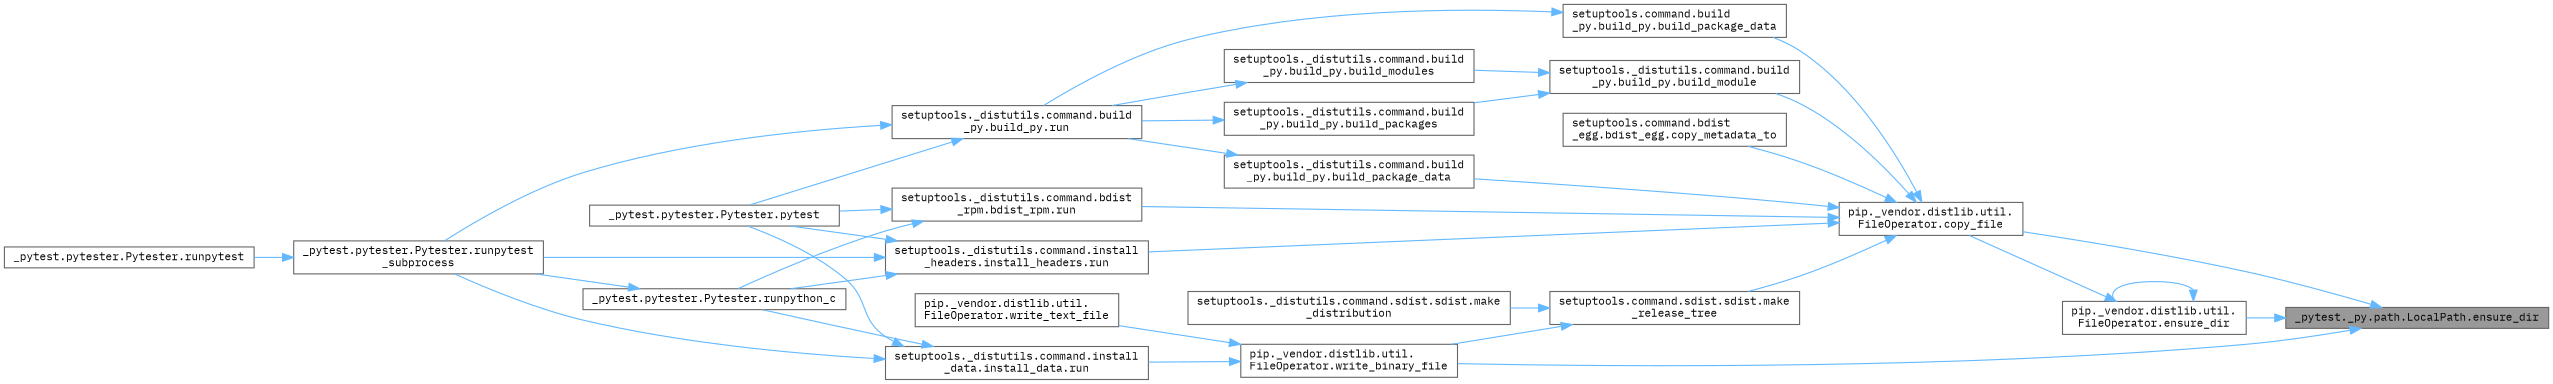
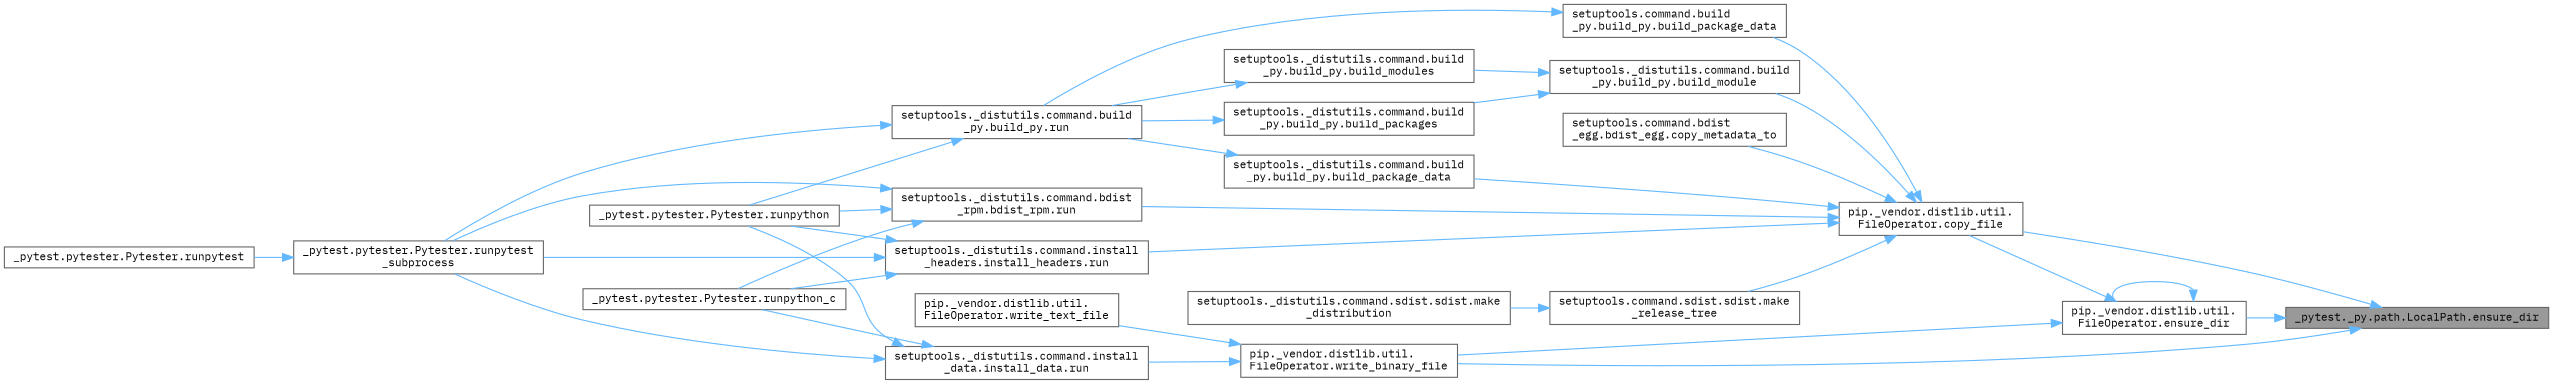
(714, 216) -> (714, 216)
(582, 281) -> (662, 186)
(1506, 335) -> (1754, 339)
